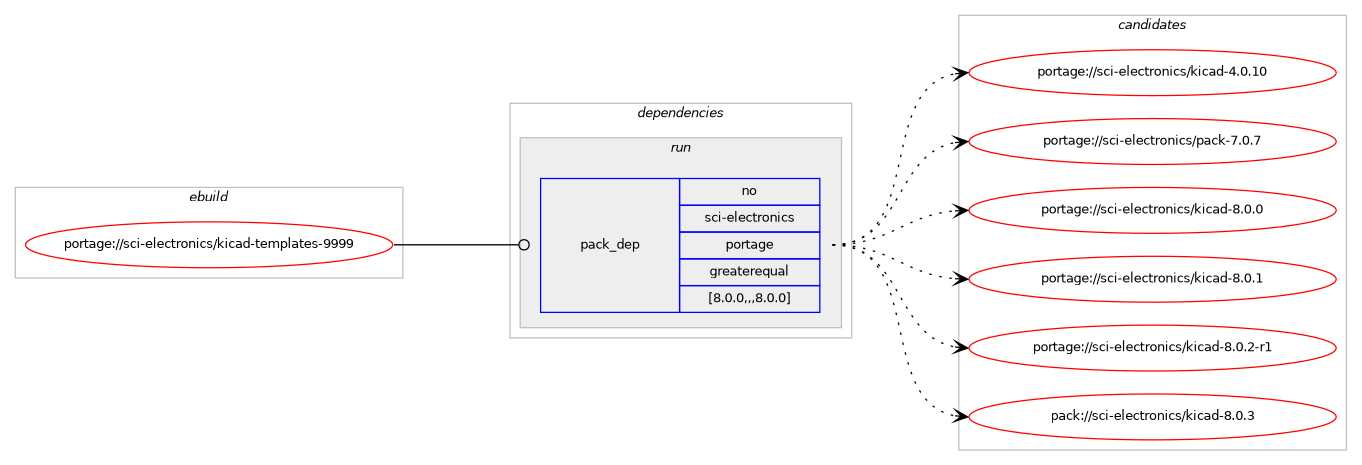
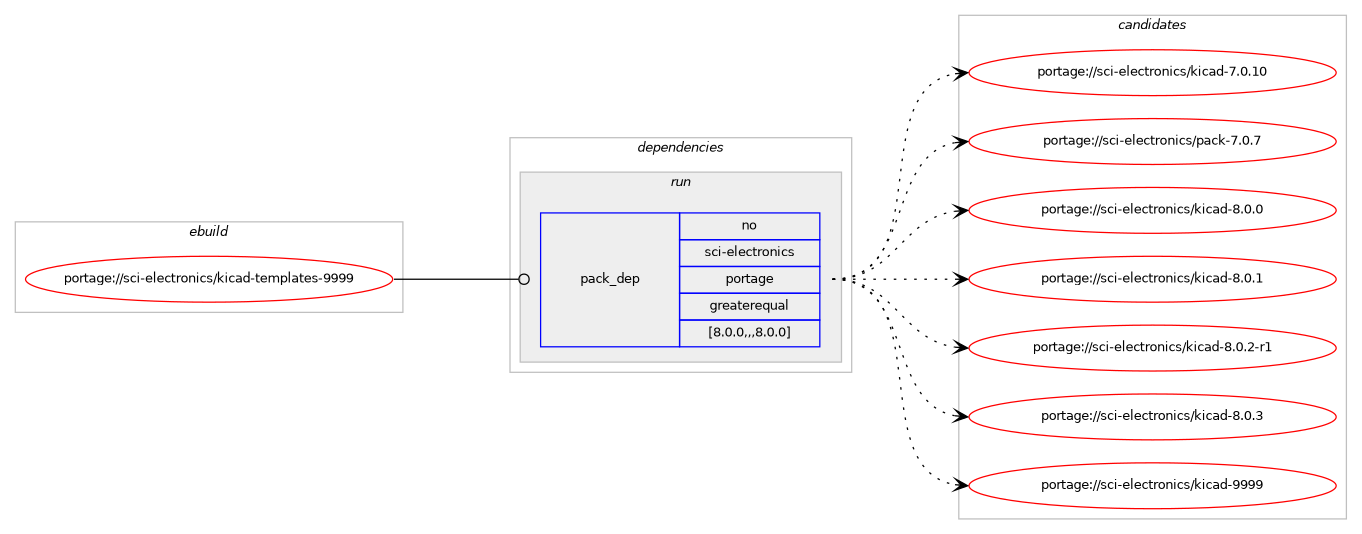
(1153, 73) -> (1153, 73)
(1153, 417) -> (1153, 417)
none -> (1153, 486)
